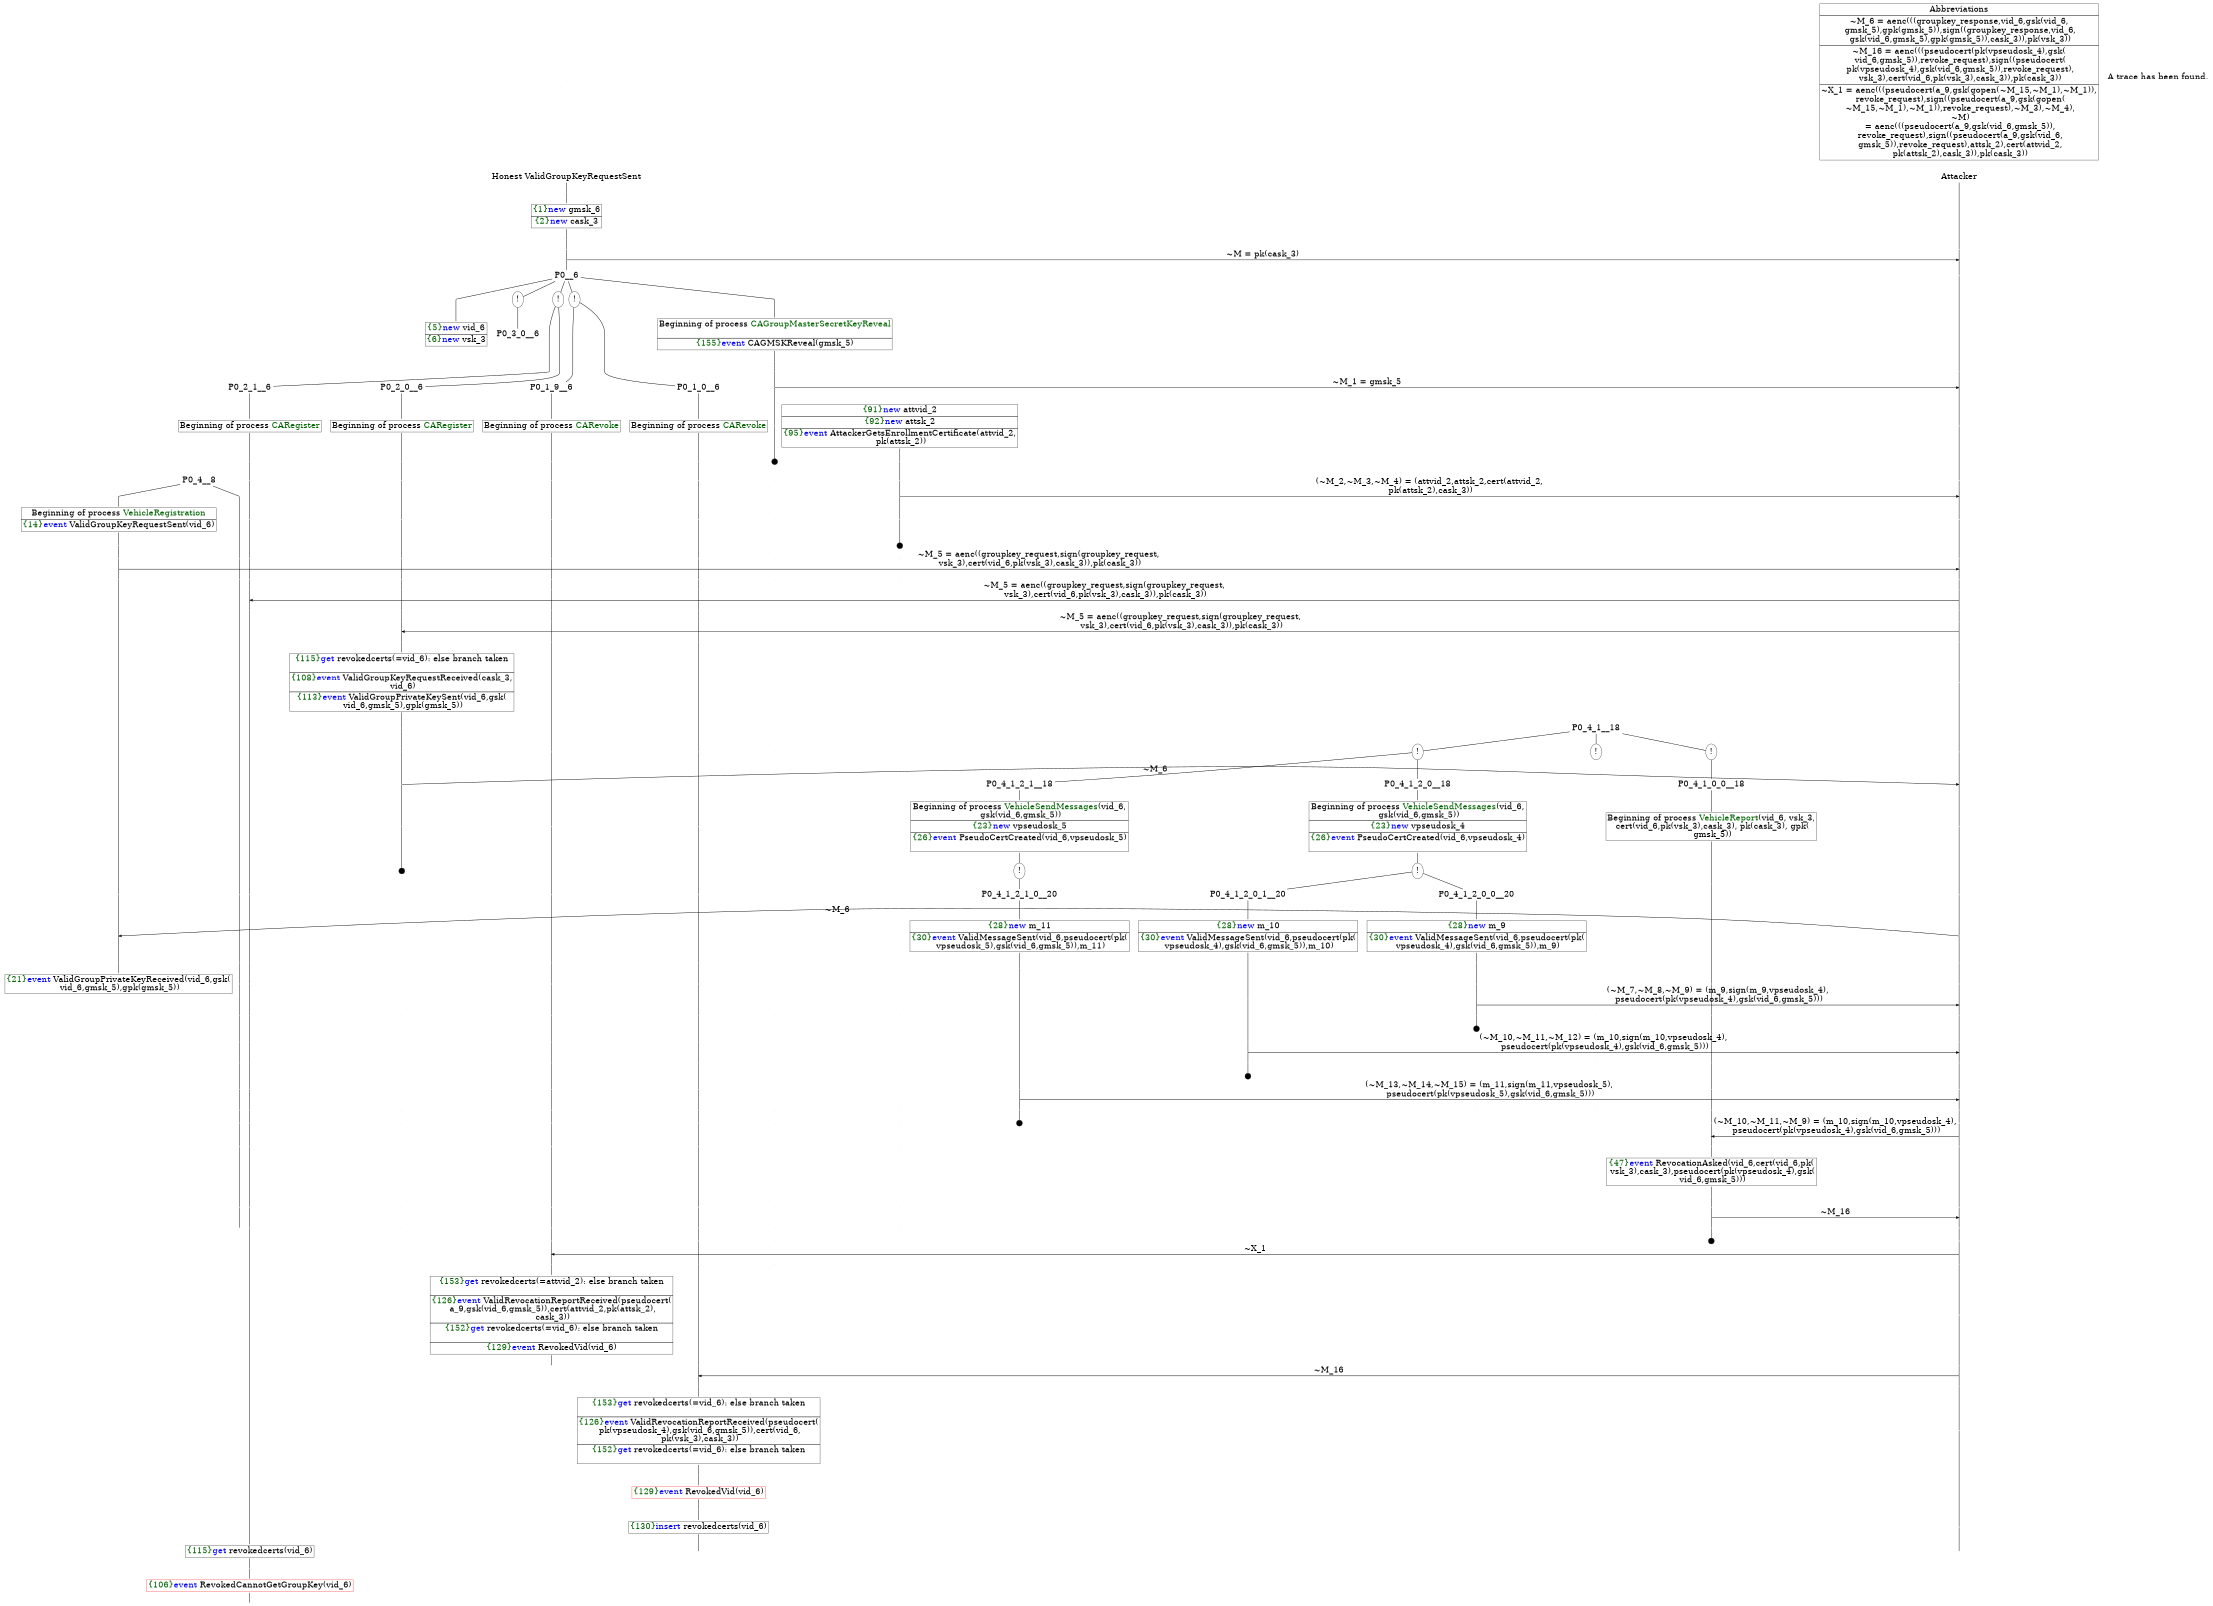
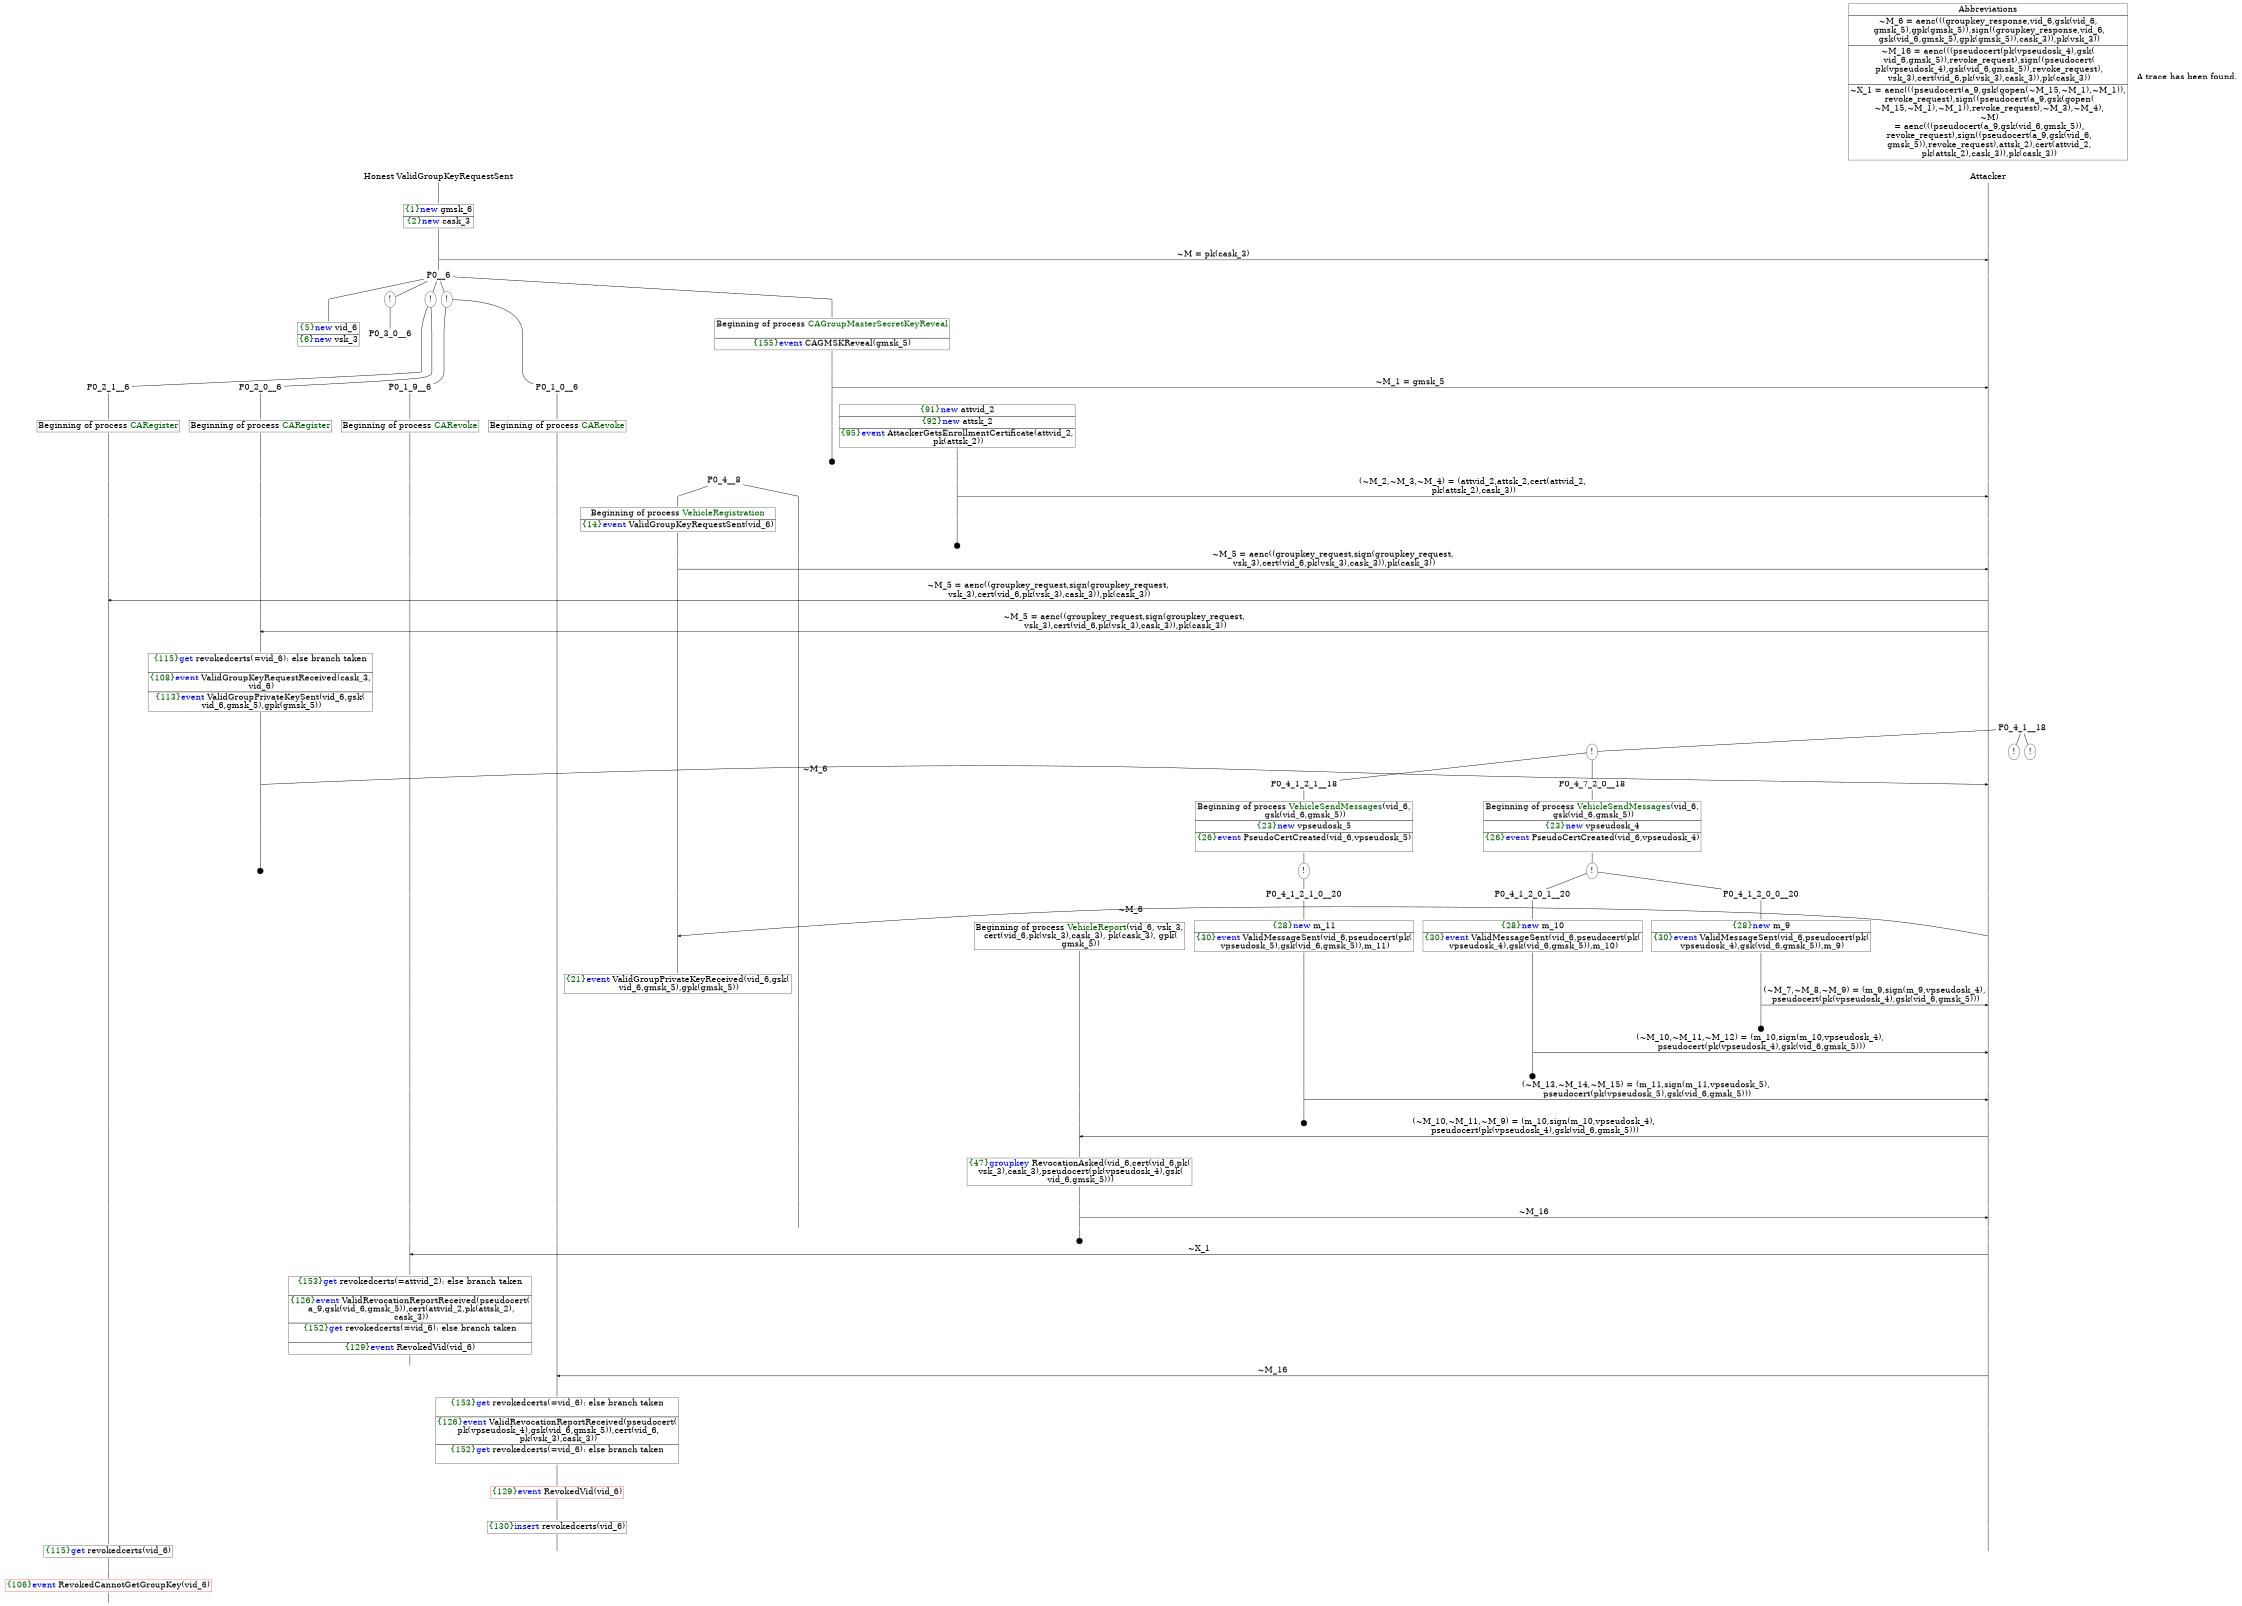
(1418, 784) -> (1592, 784)
(1711, 784) -> none
(1641, 1163) -> (1009, 1163)
